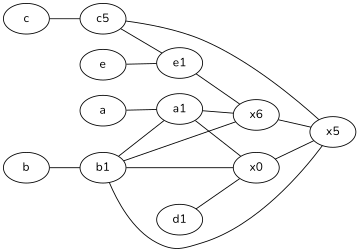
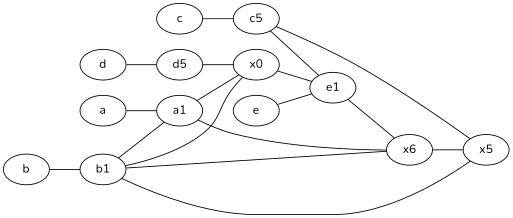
none -> (103, 65)
(295, 150) -> (295, 76)
(180, 220) -> (180, 65)
